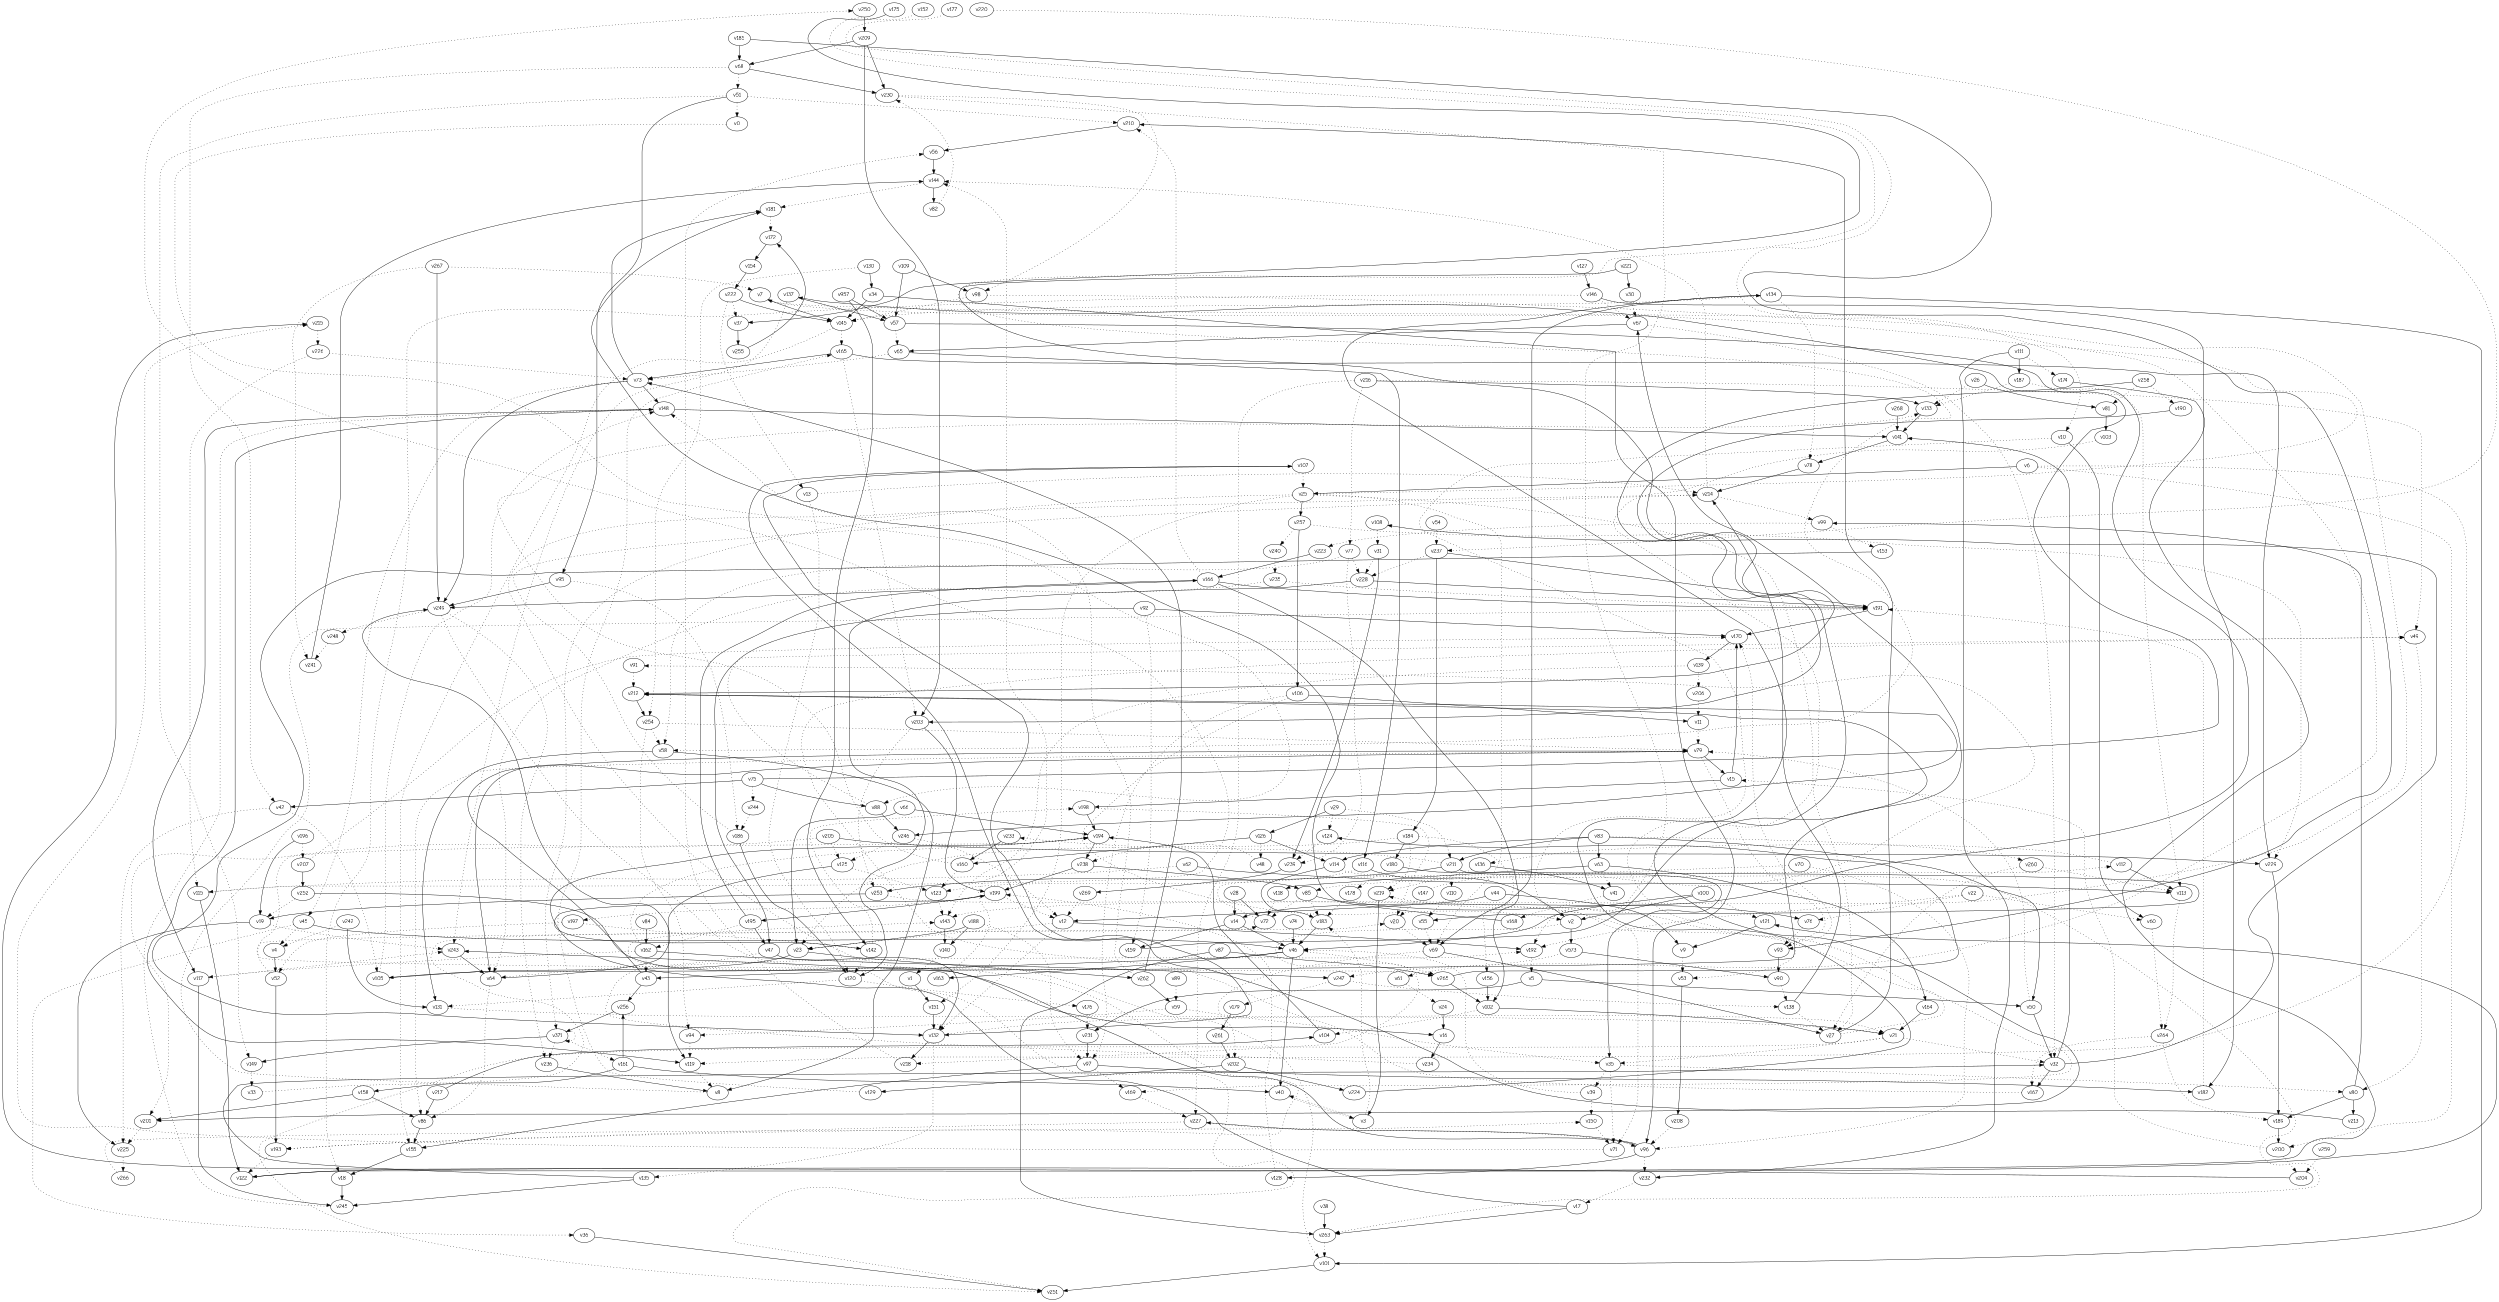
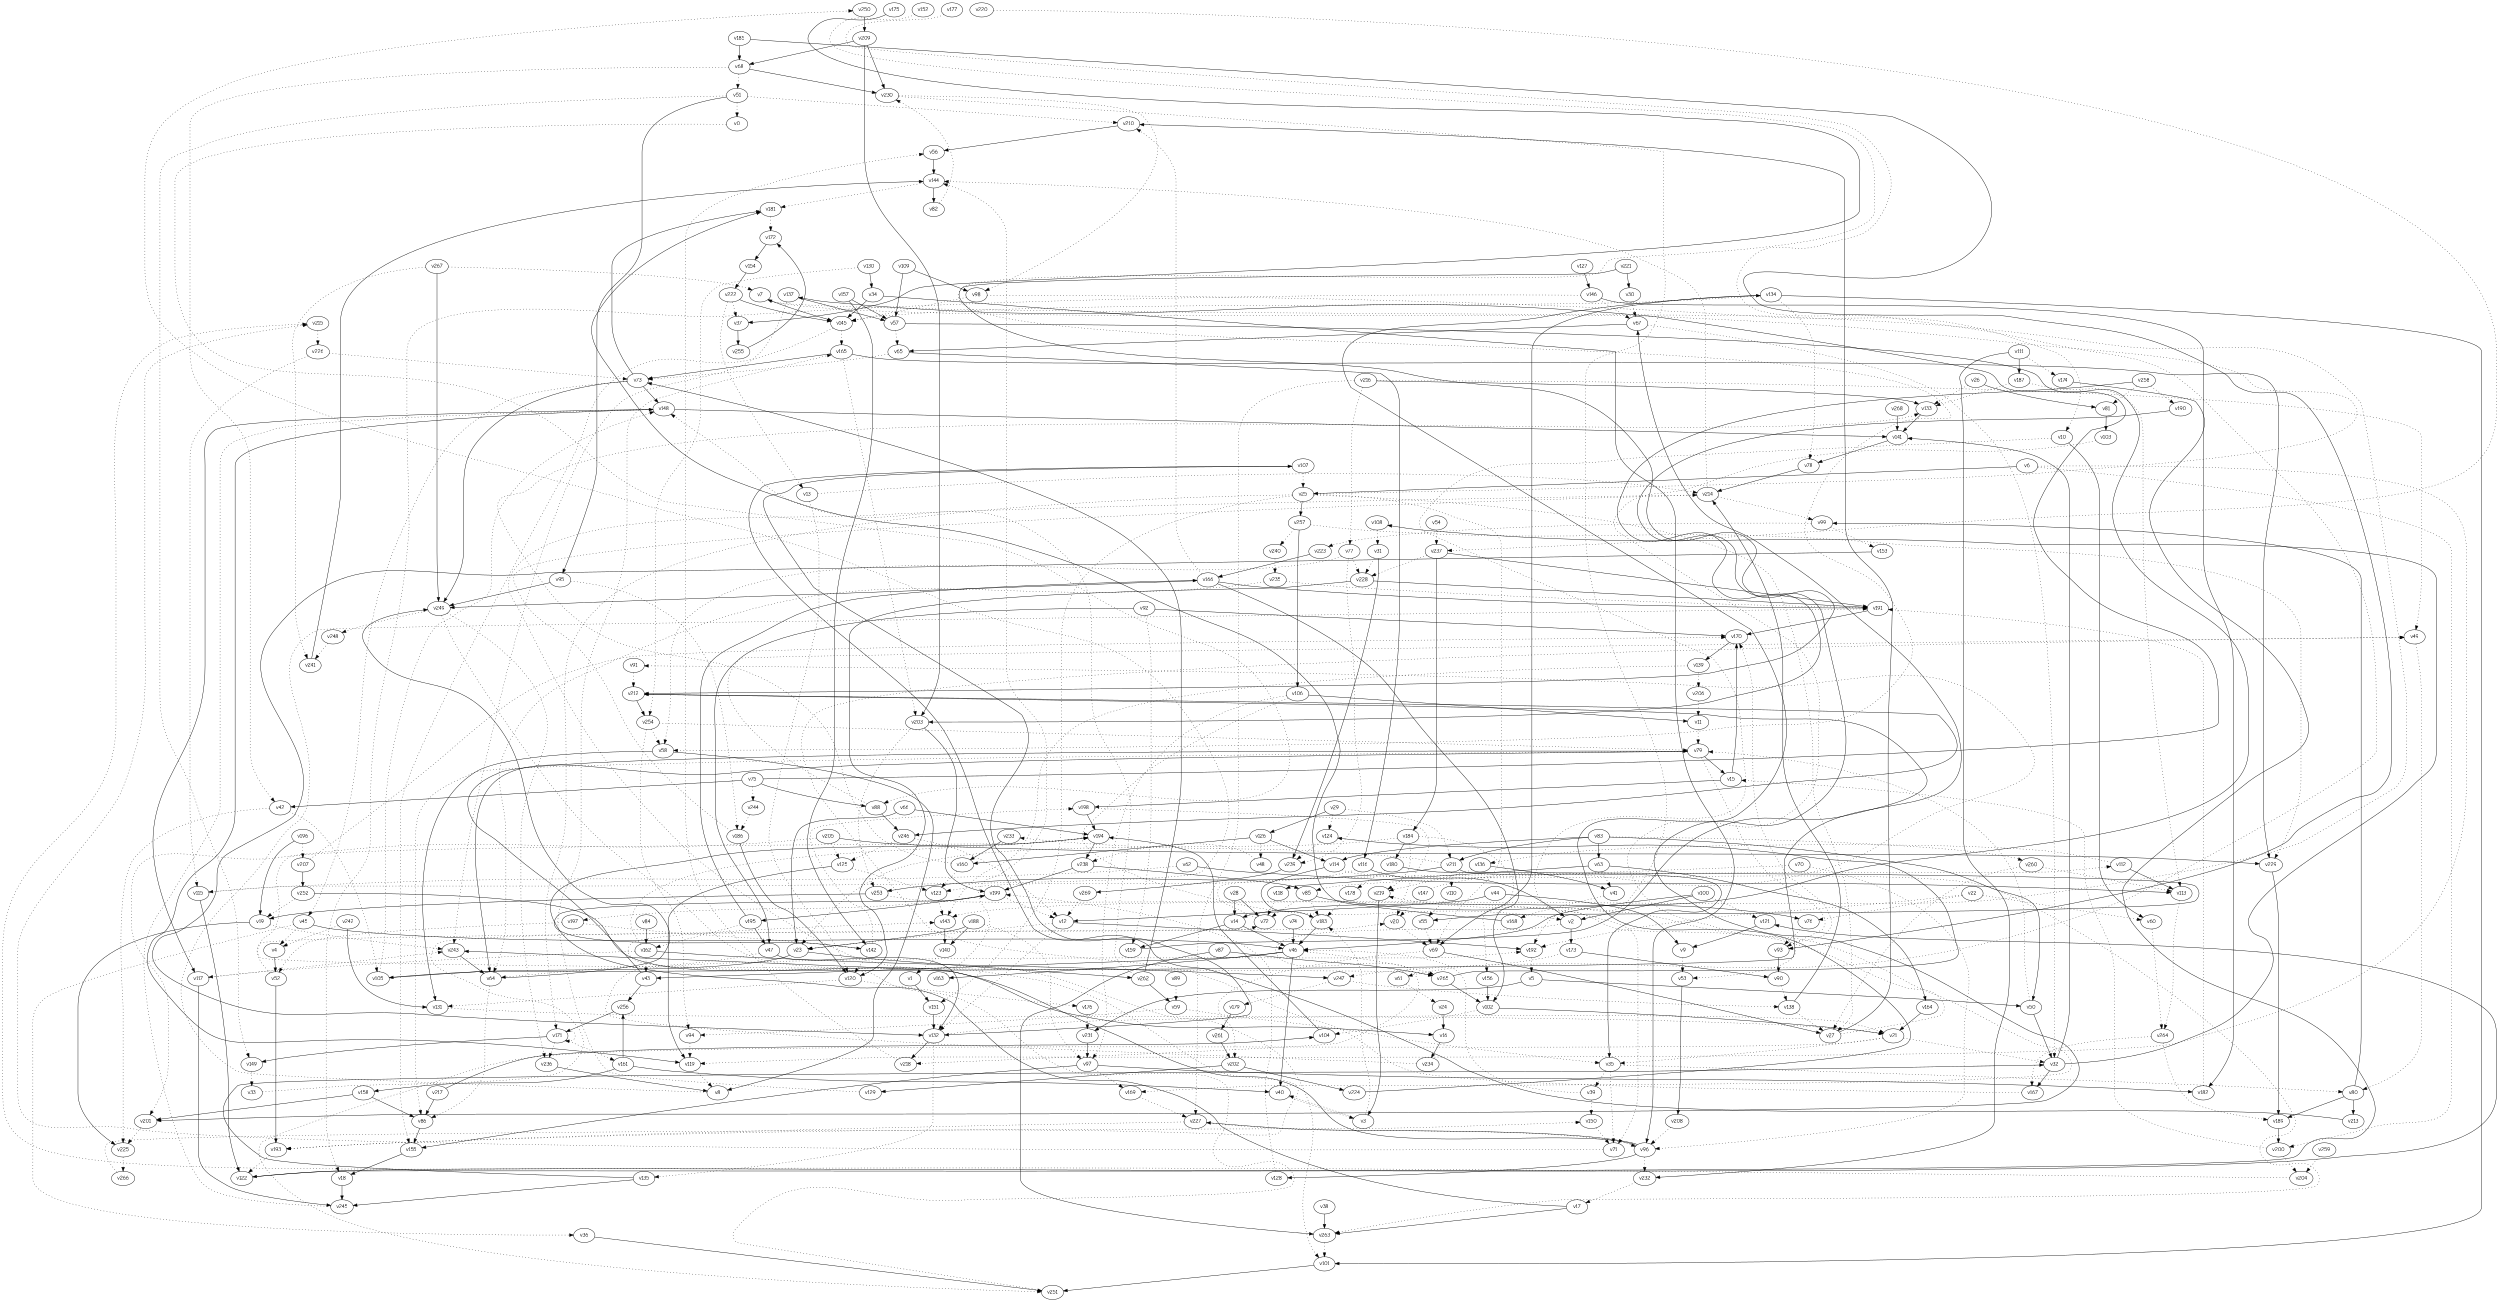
(844, 295) -> (844, 295)
(1571, 950) -> (1571, 950)
(557, 1036) -> (557, 1036)
(331, 1168) -> (331, 1168)
